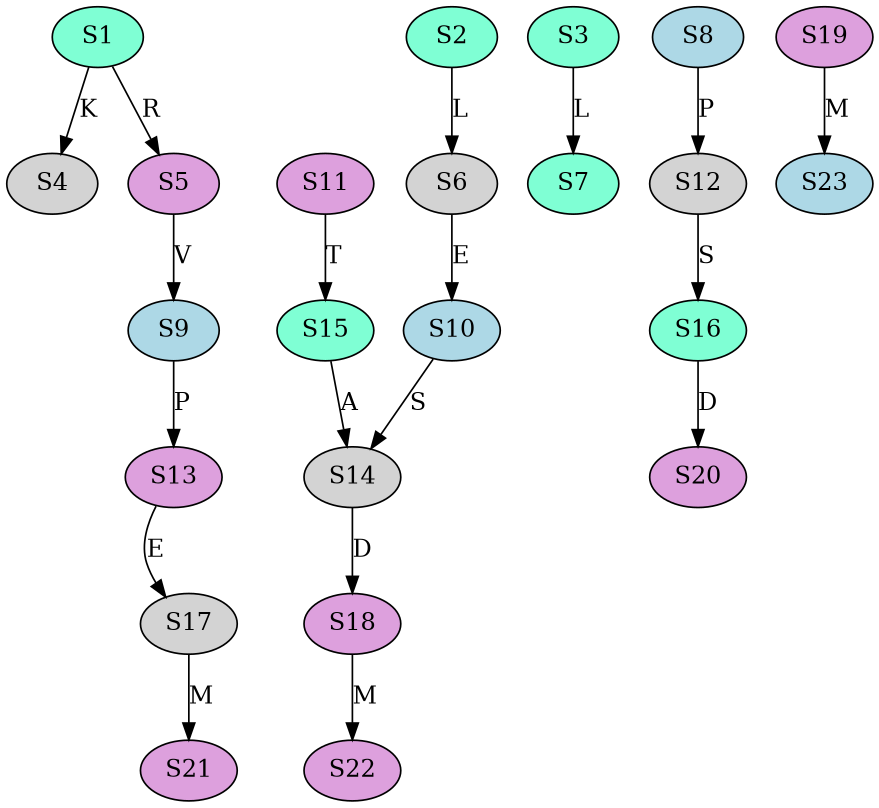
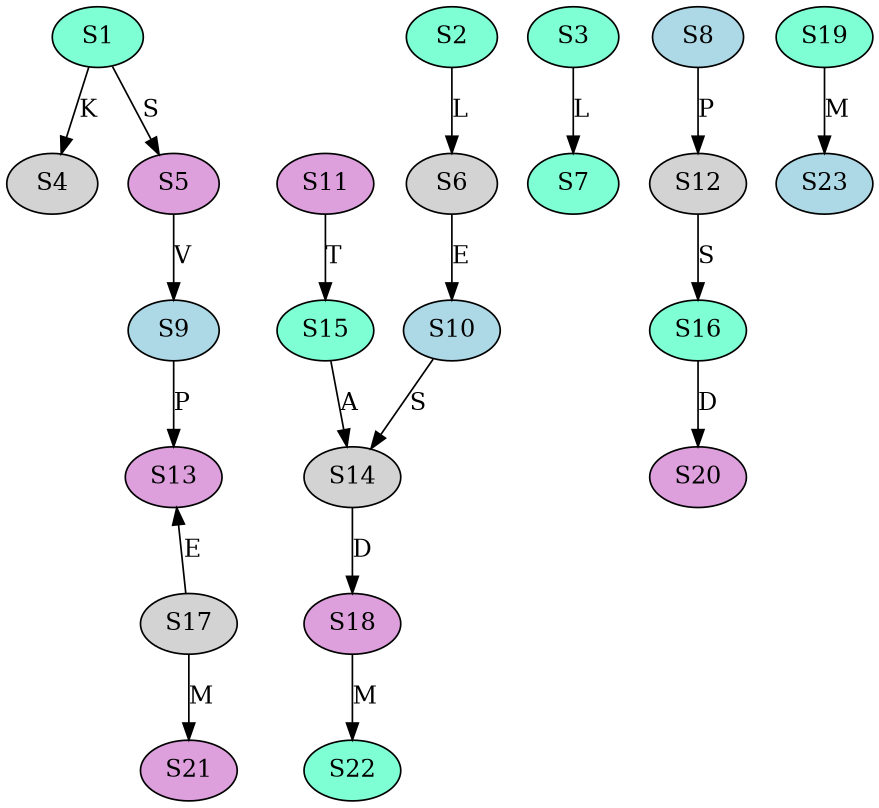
(825, 37) -> (825, 37)
(151, 110) -> (151, 110)
(145, 545) -> (182, 559)
(352, 771) -> (352, 771)
